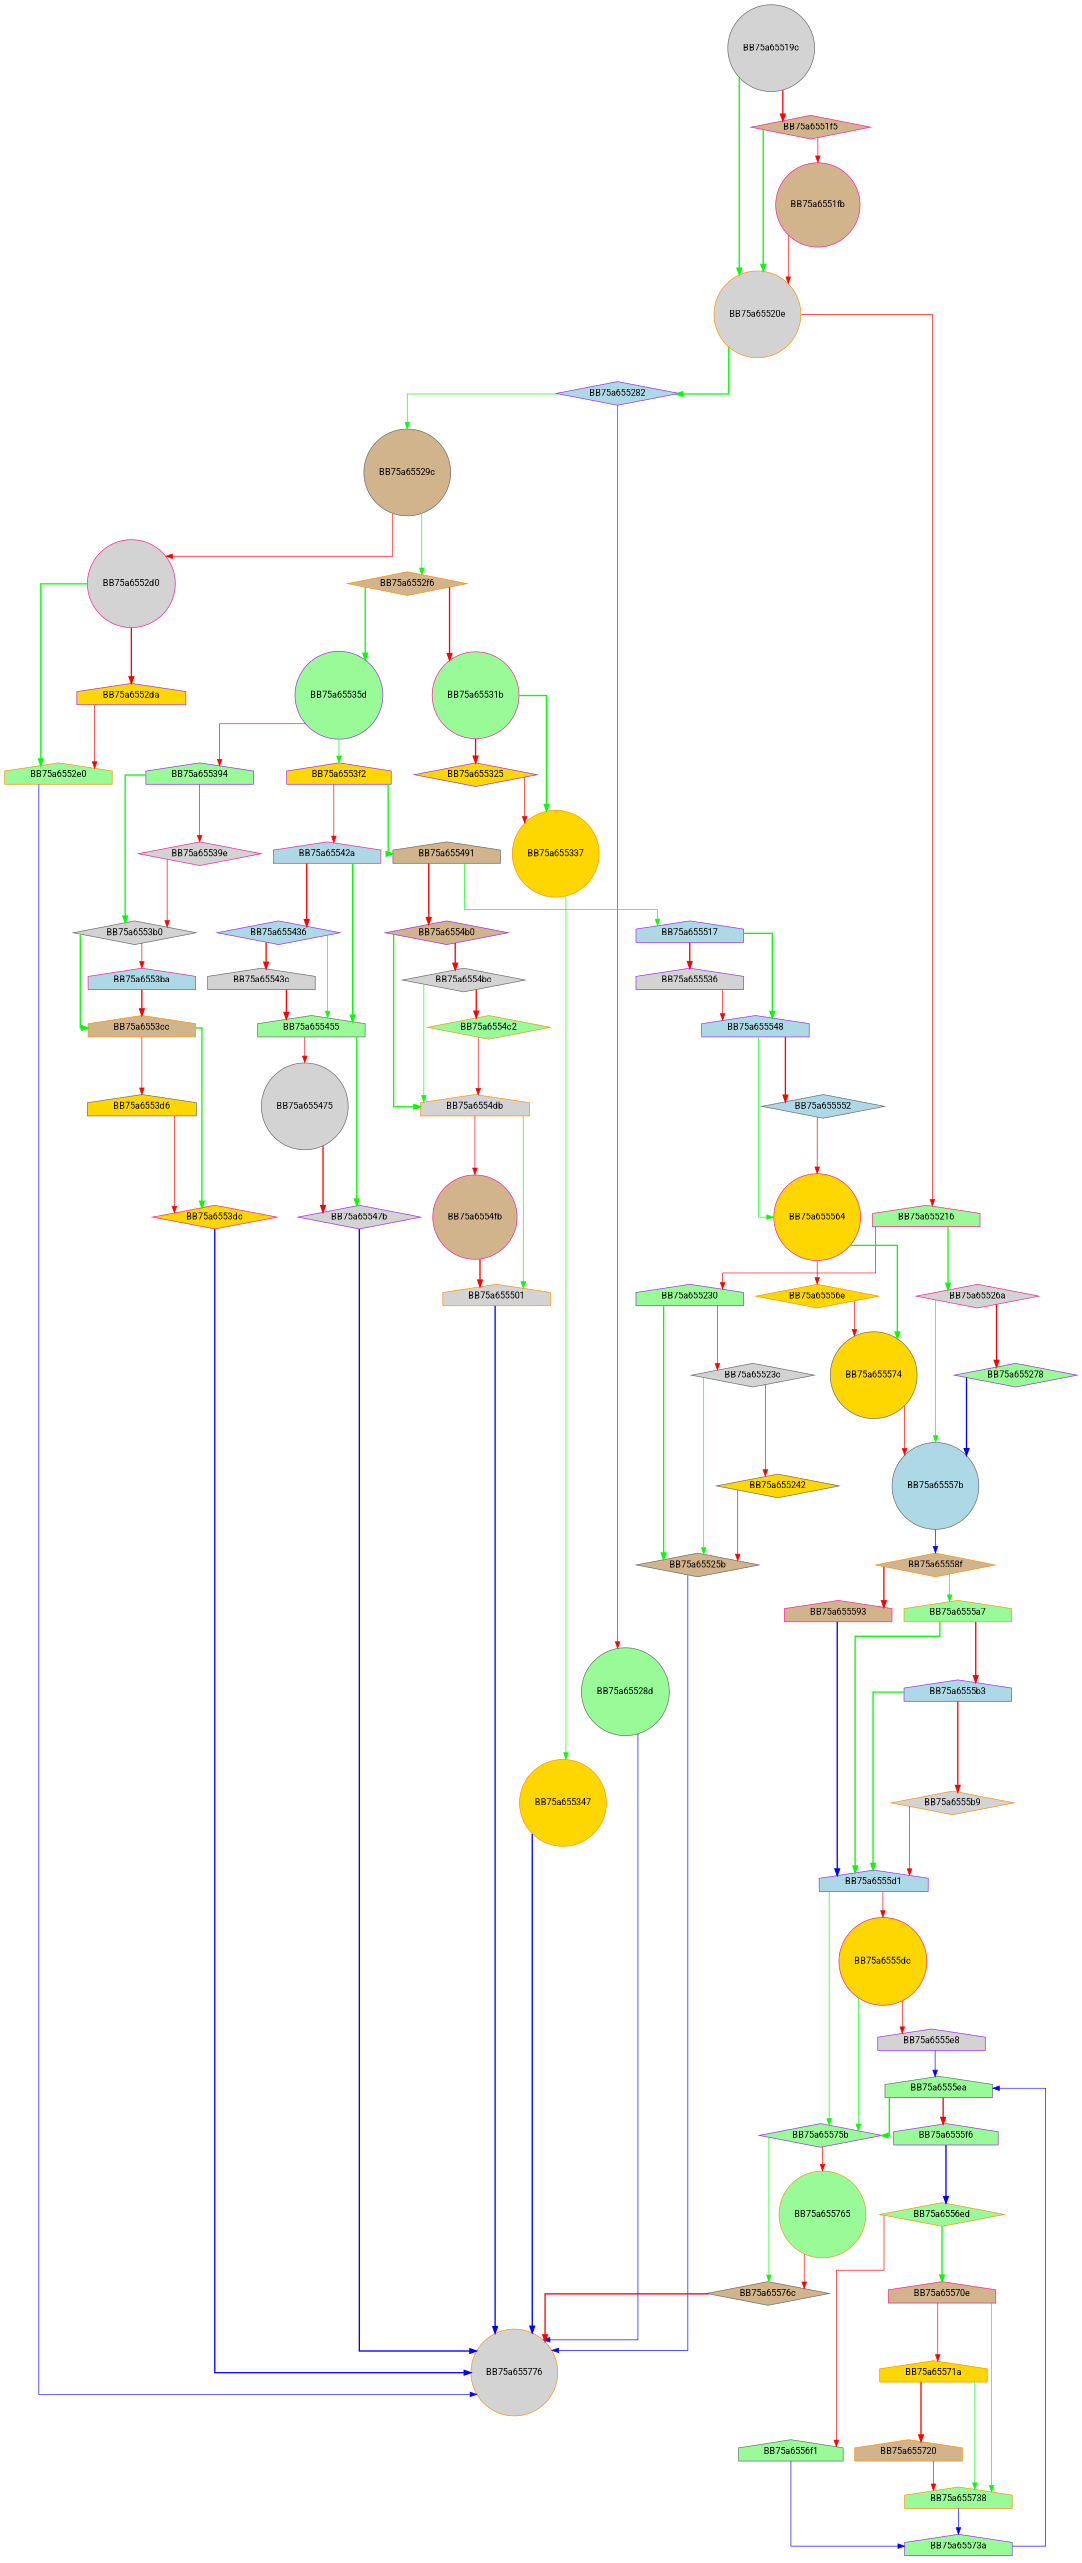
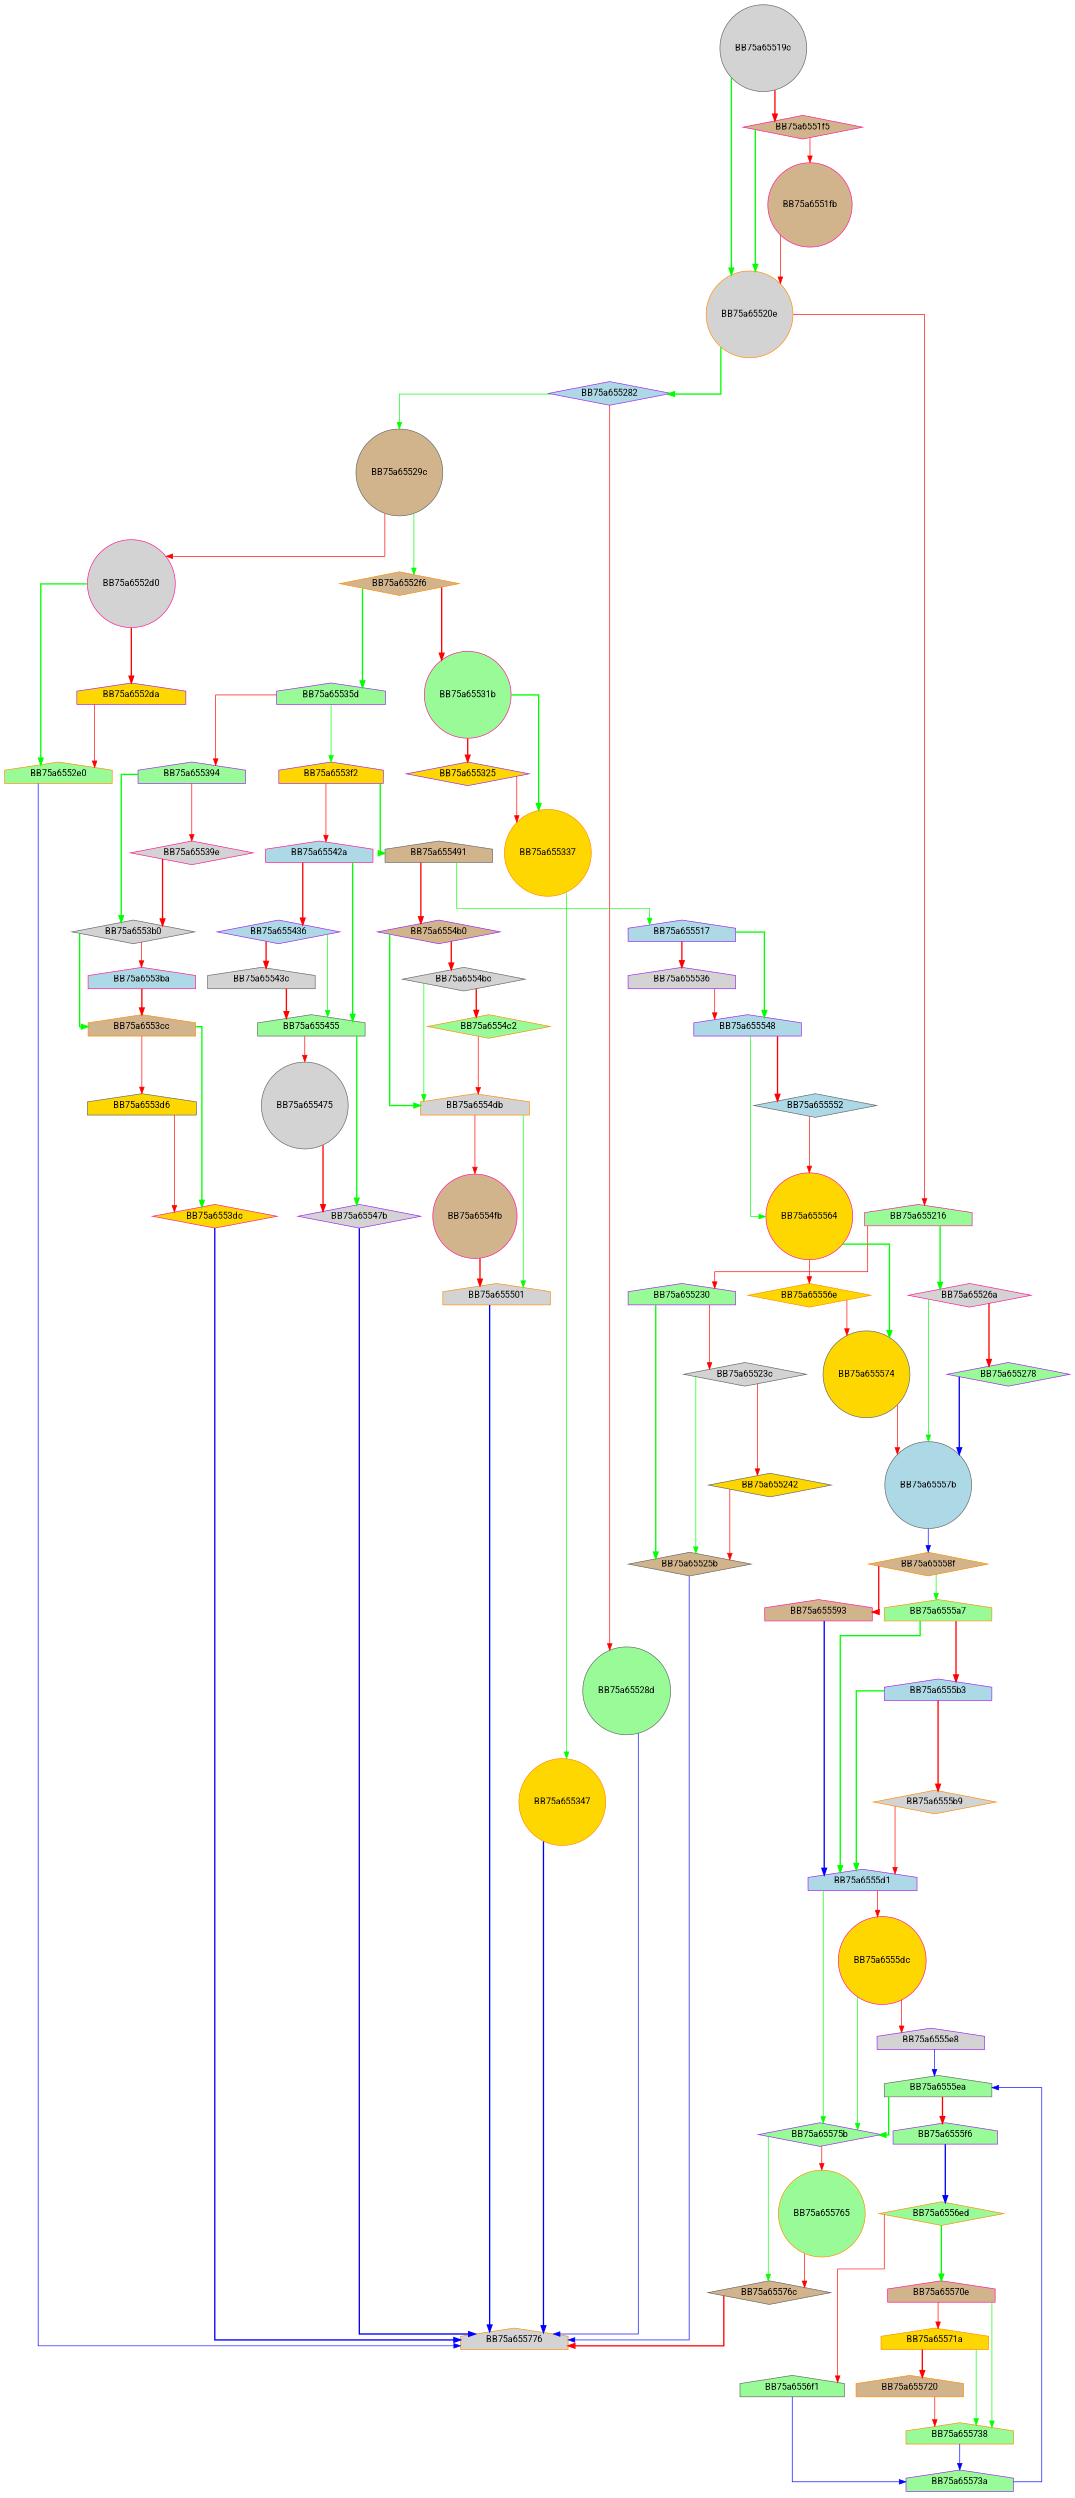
(339, 695) -> (331, 695)
(167, 890) -> (163, 889)
(514, 2372) -> (514, 2340)
